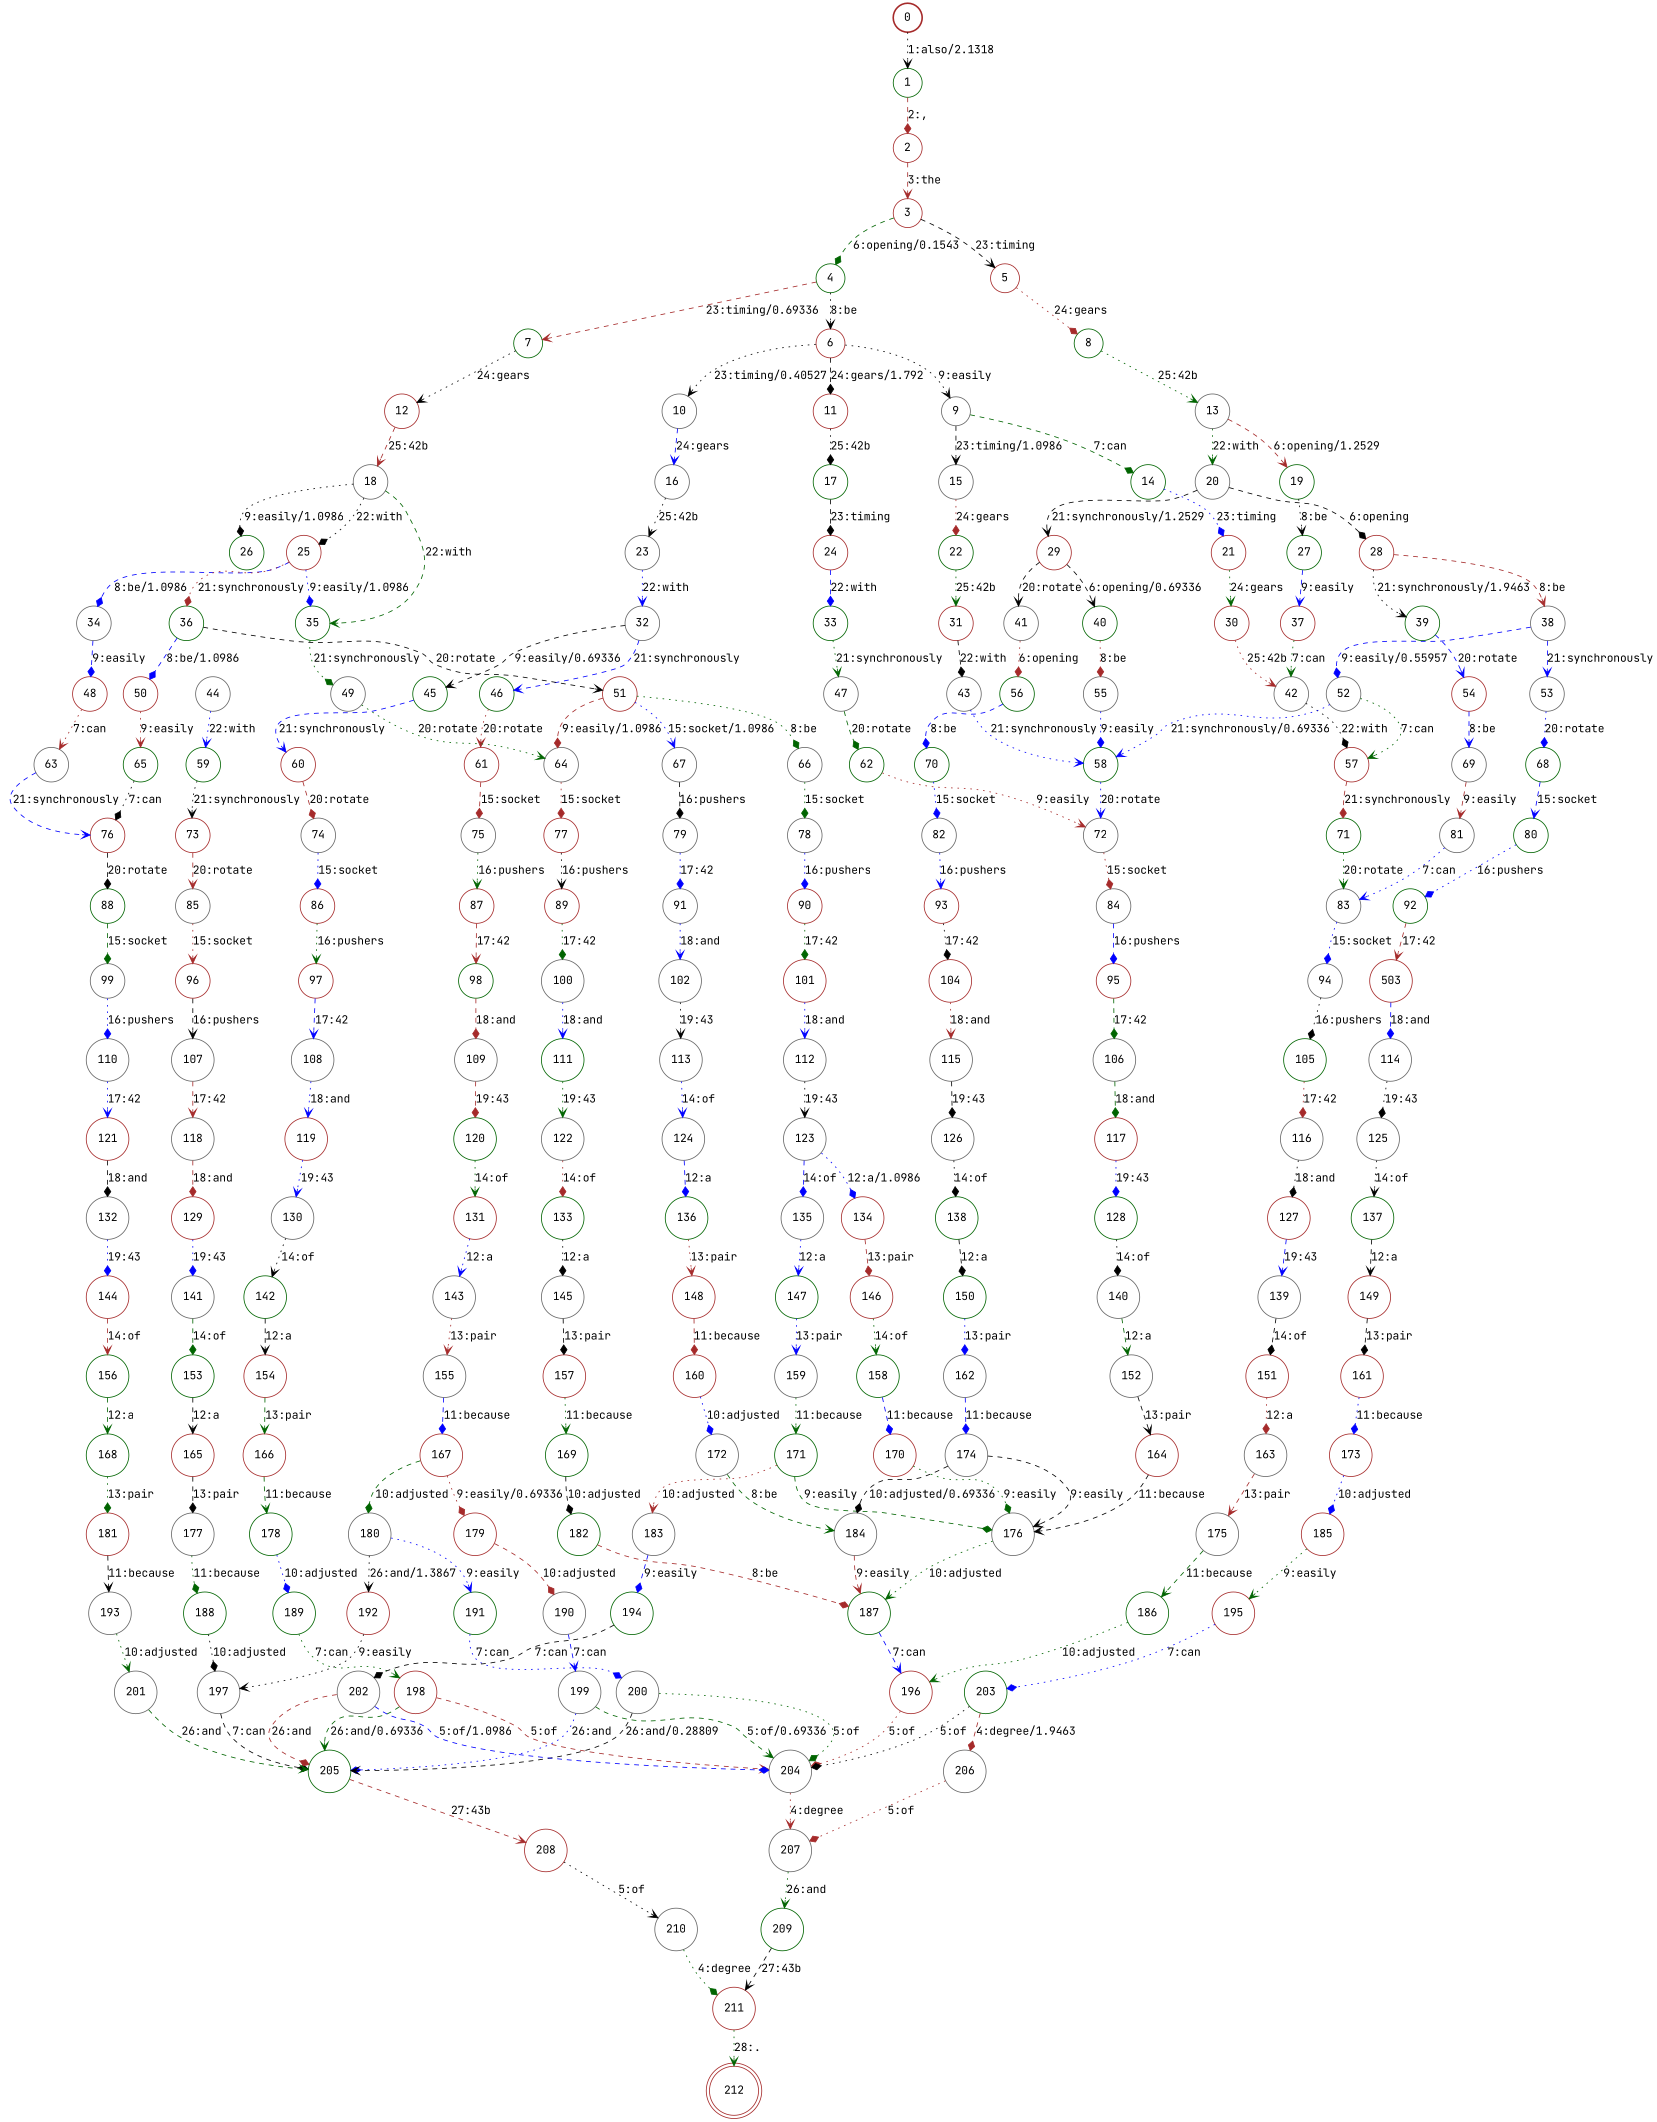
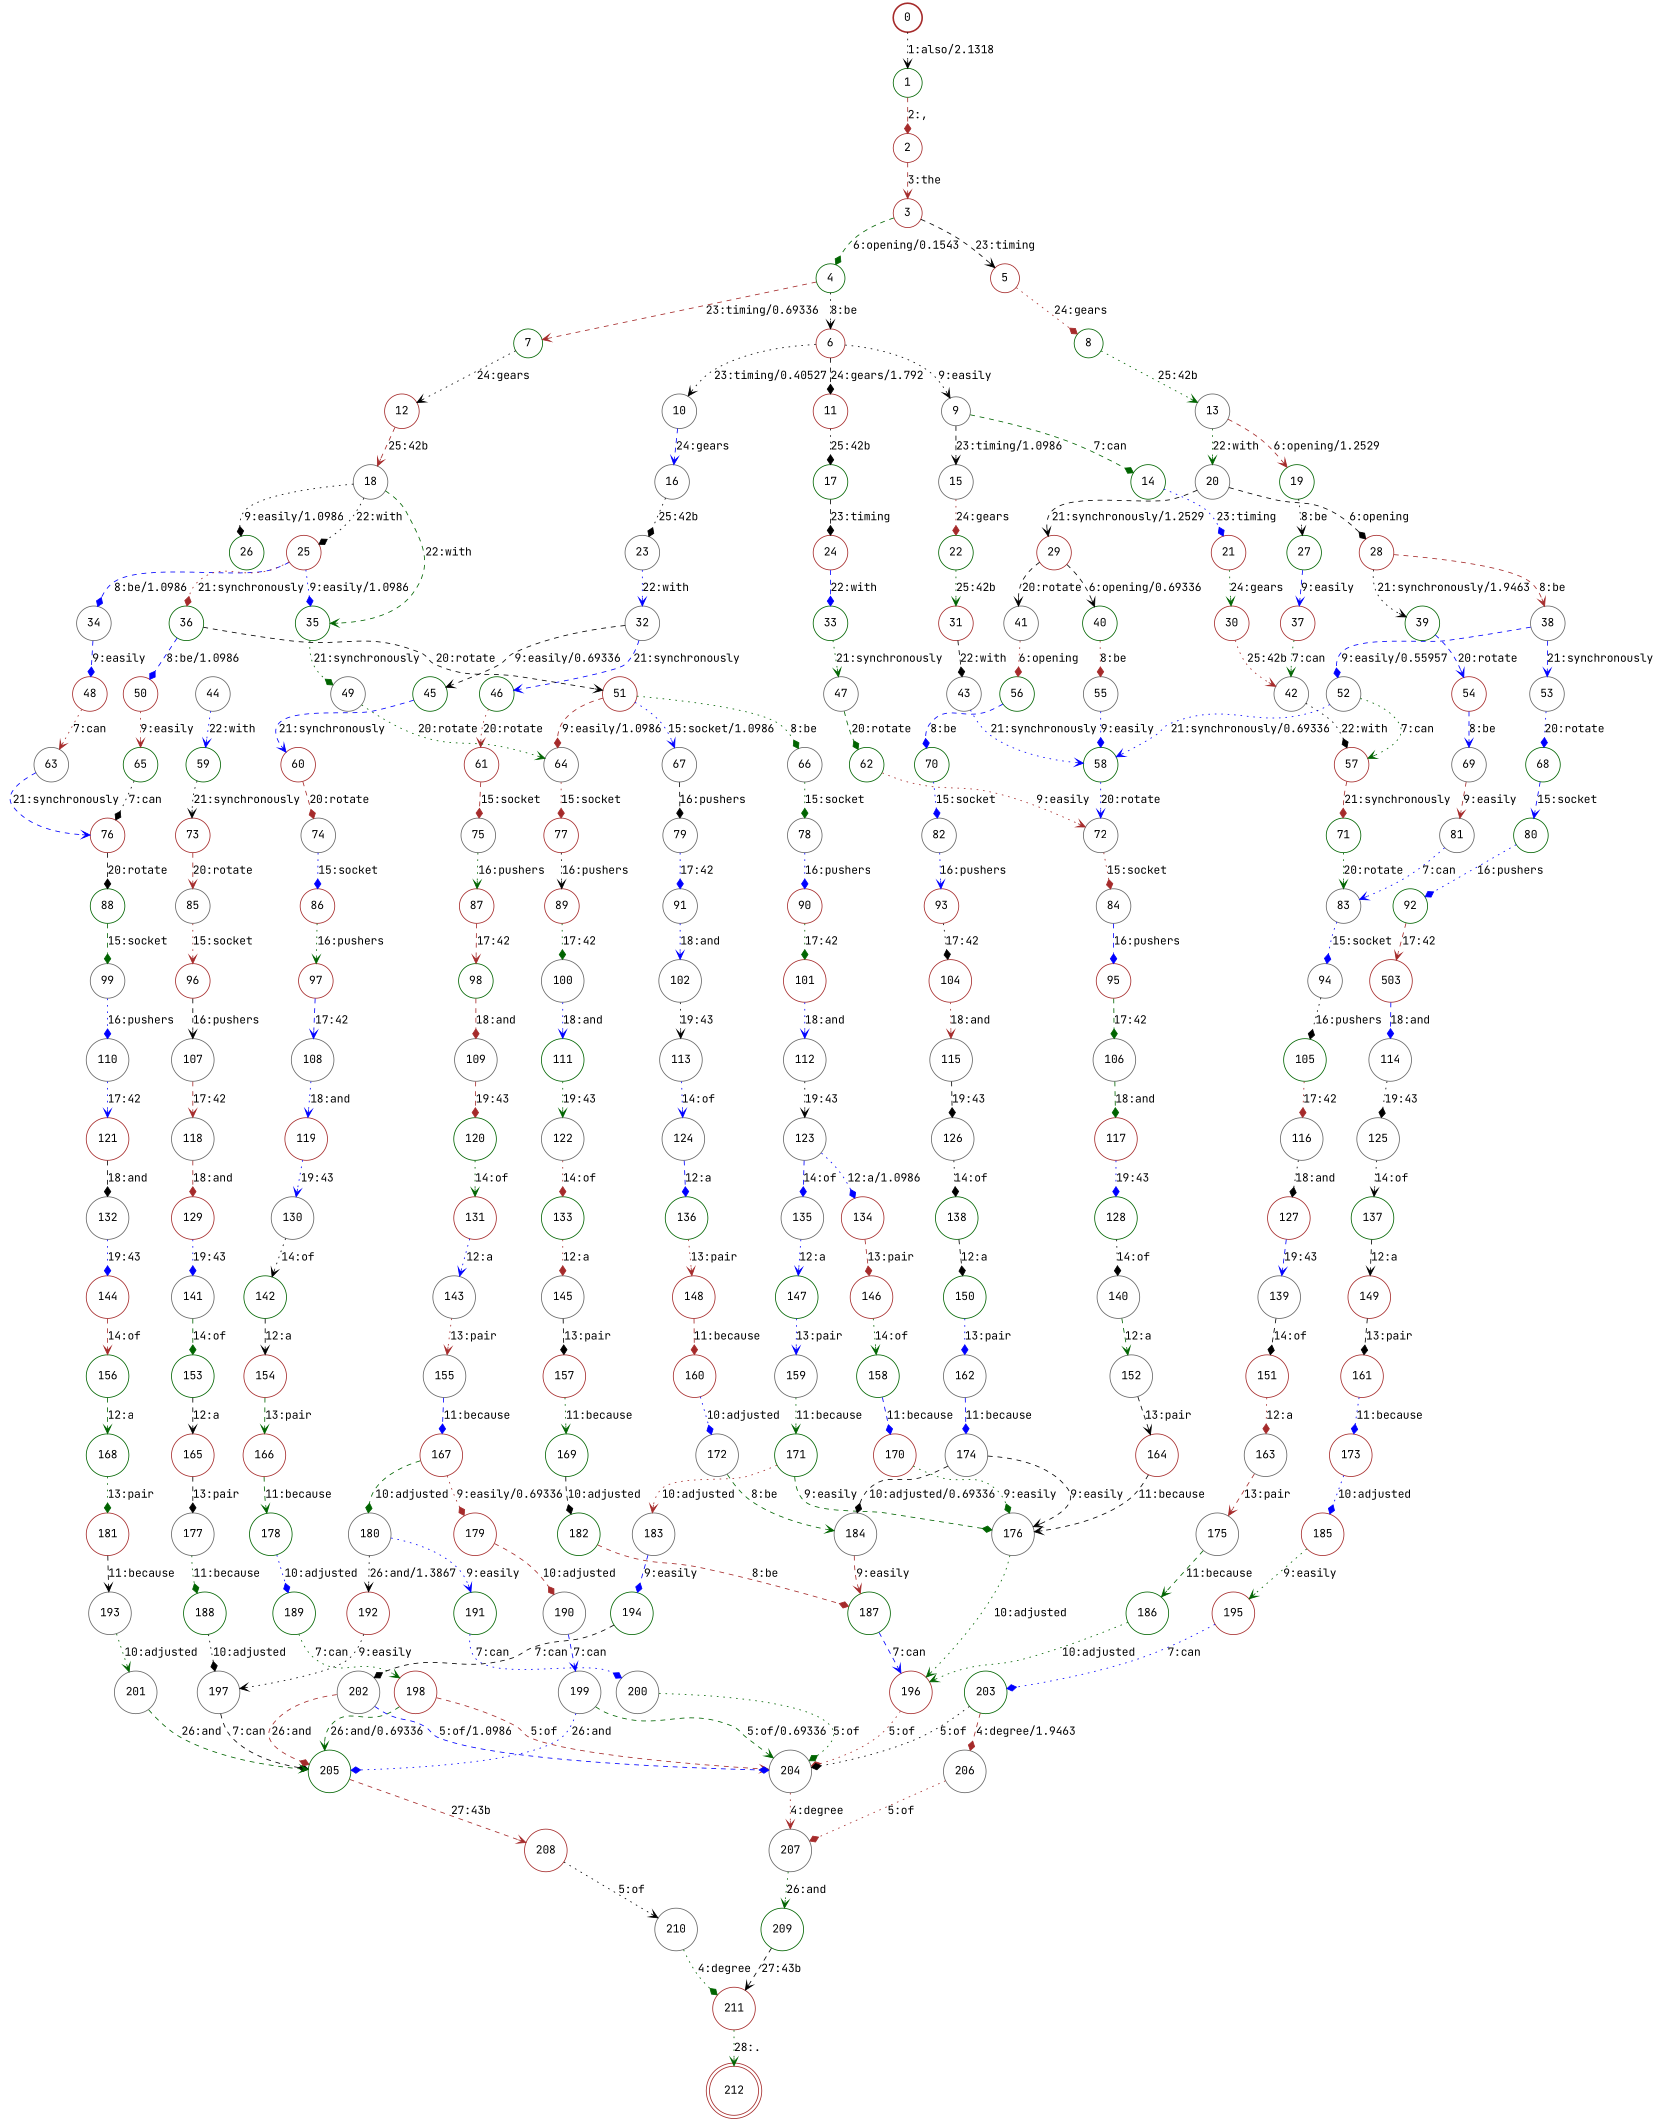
(659, 513) -> (659, 513)
(563, 1253) -> (563, 1253)
(939, 1562) -> (978, 1618)
(504, 1764) -> none
